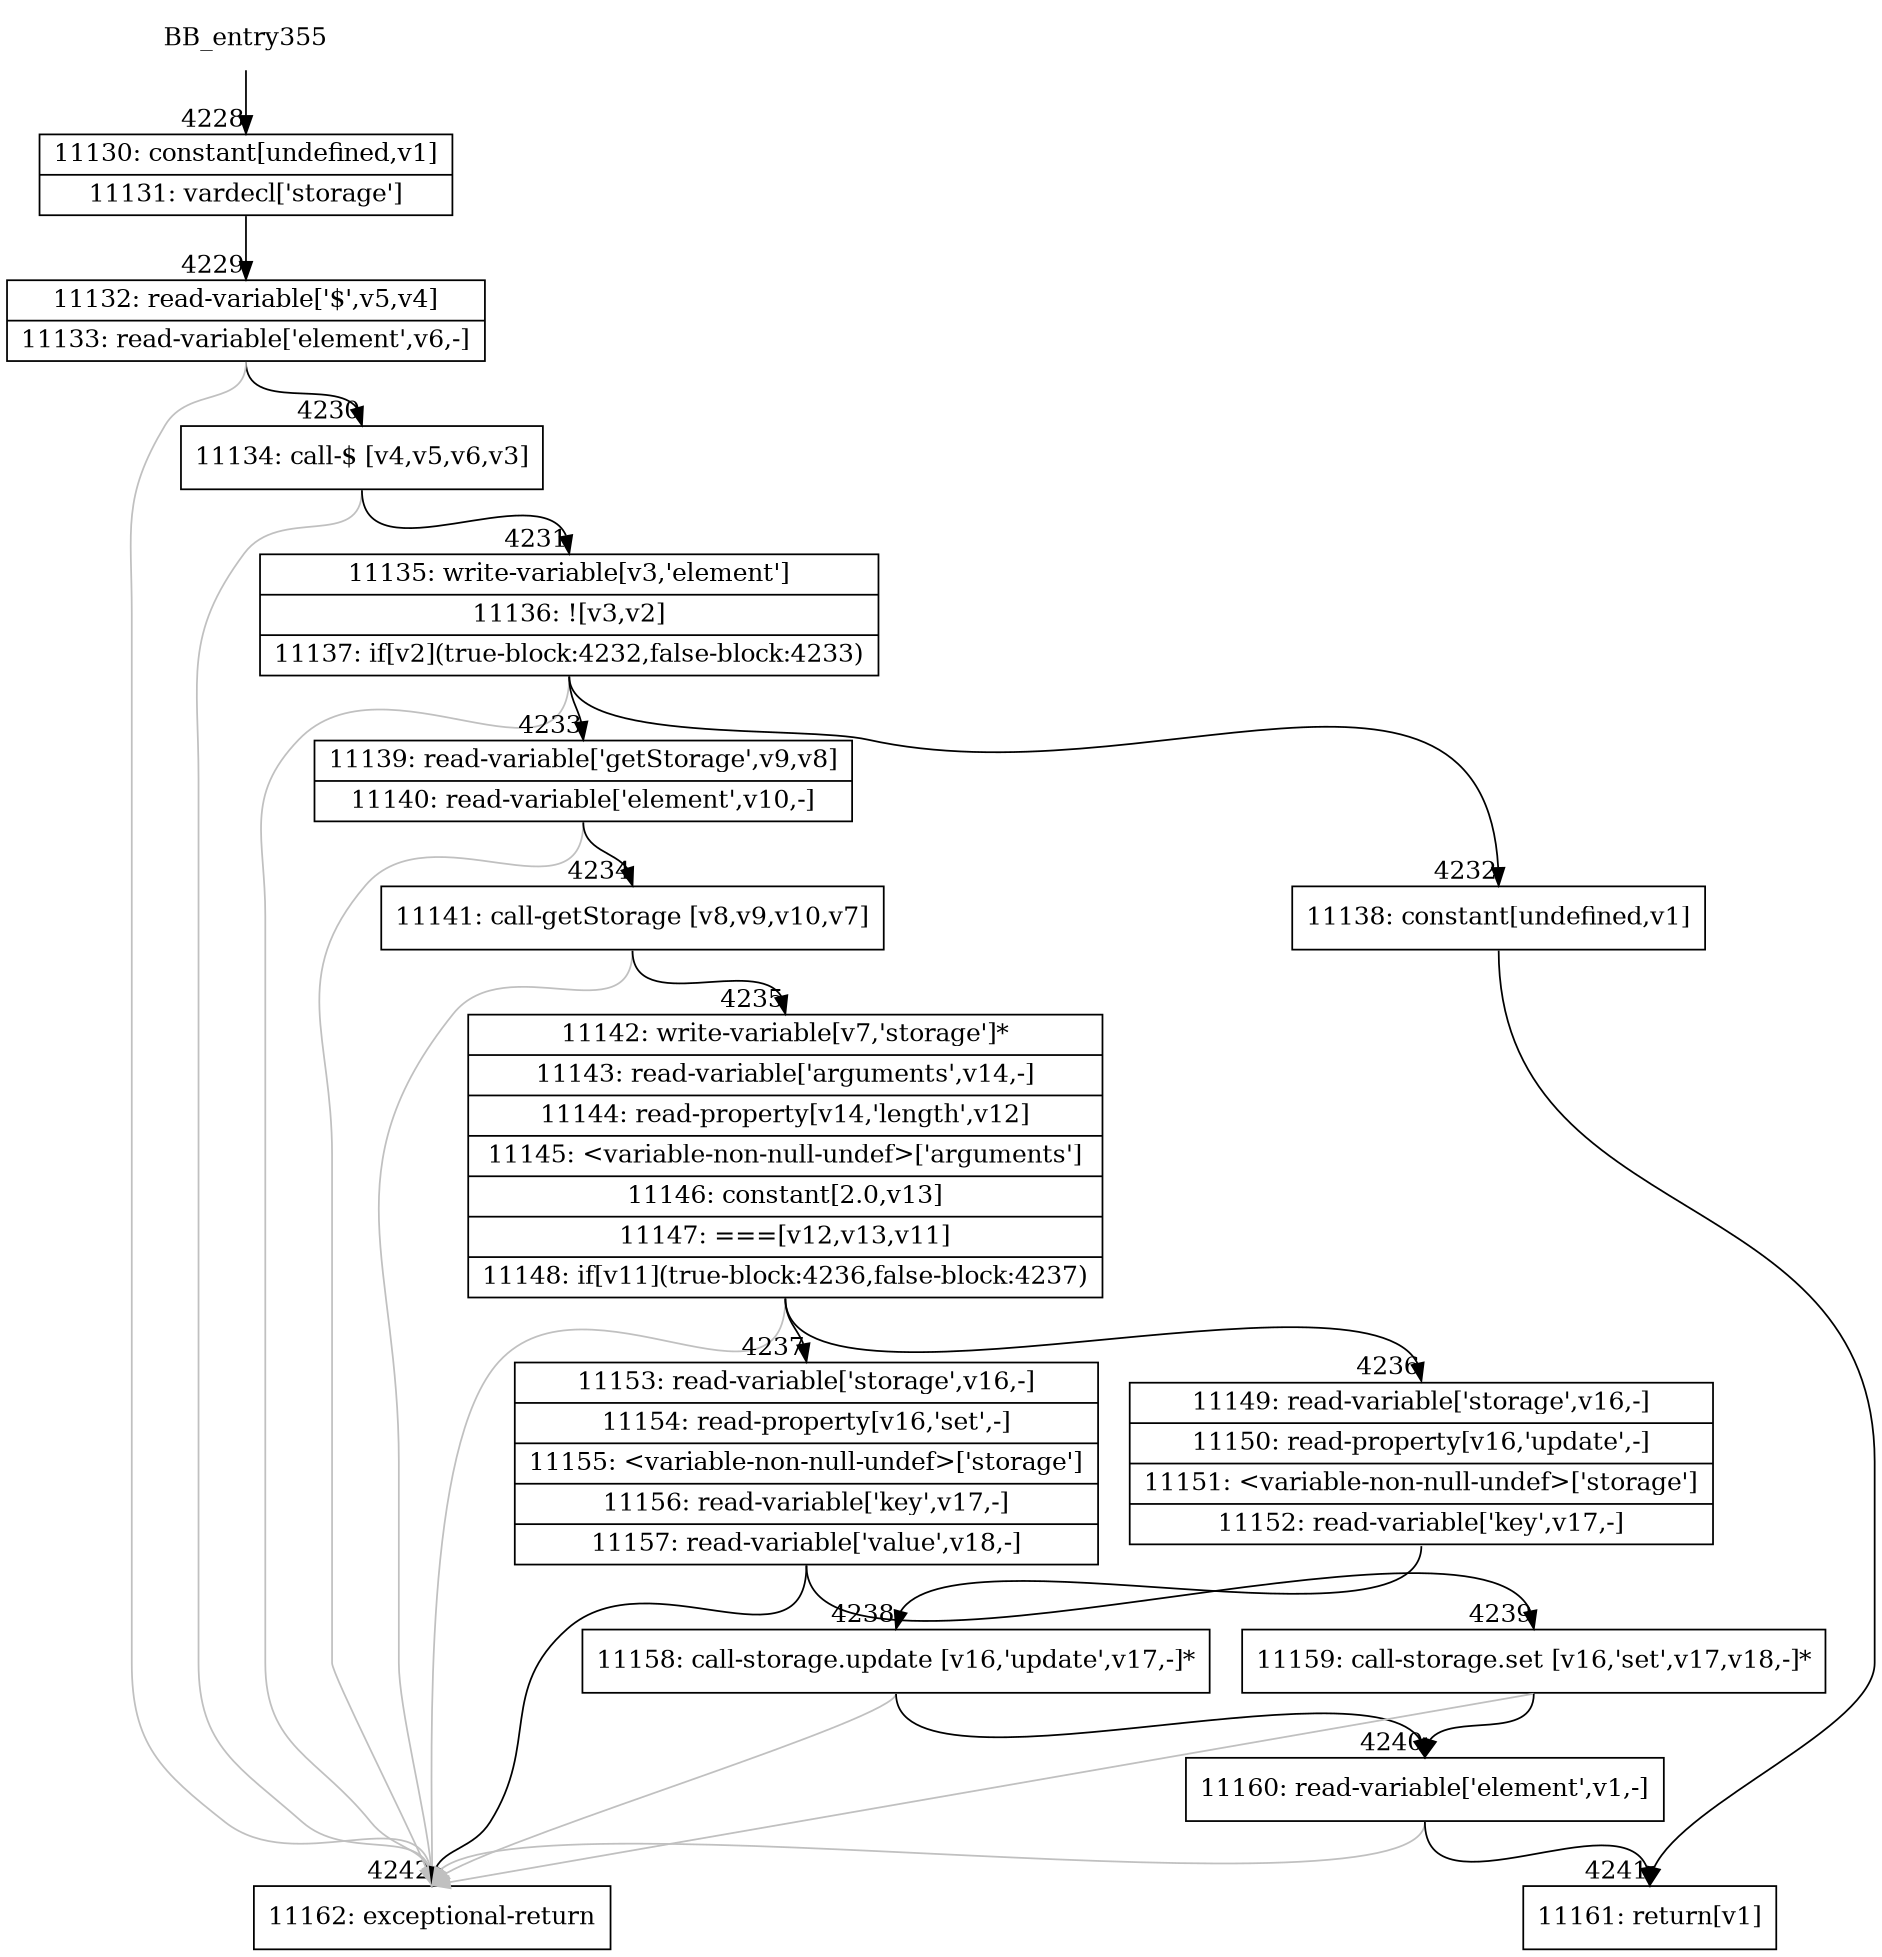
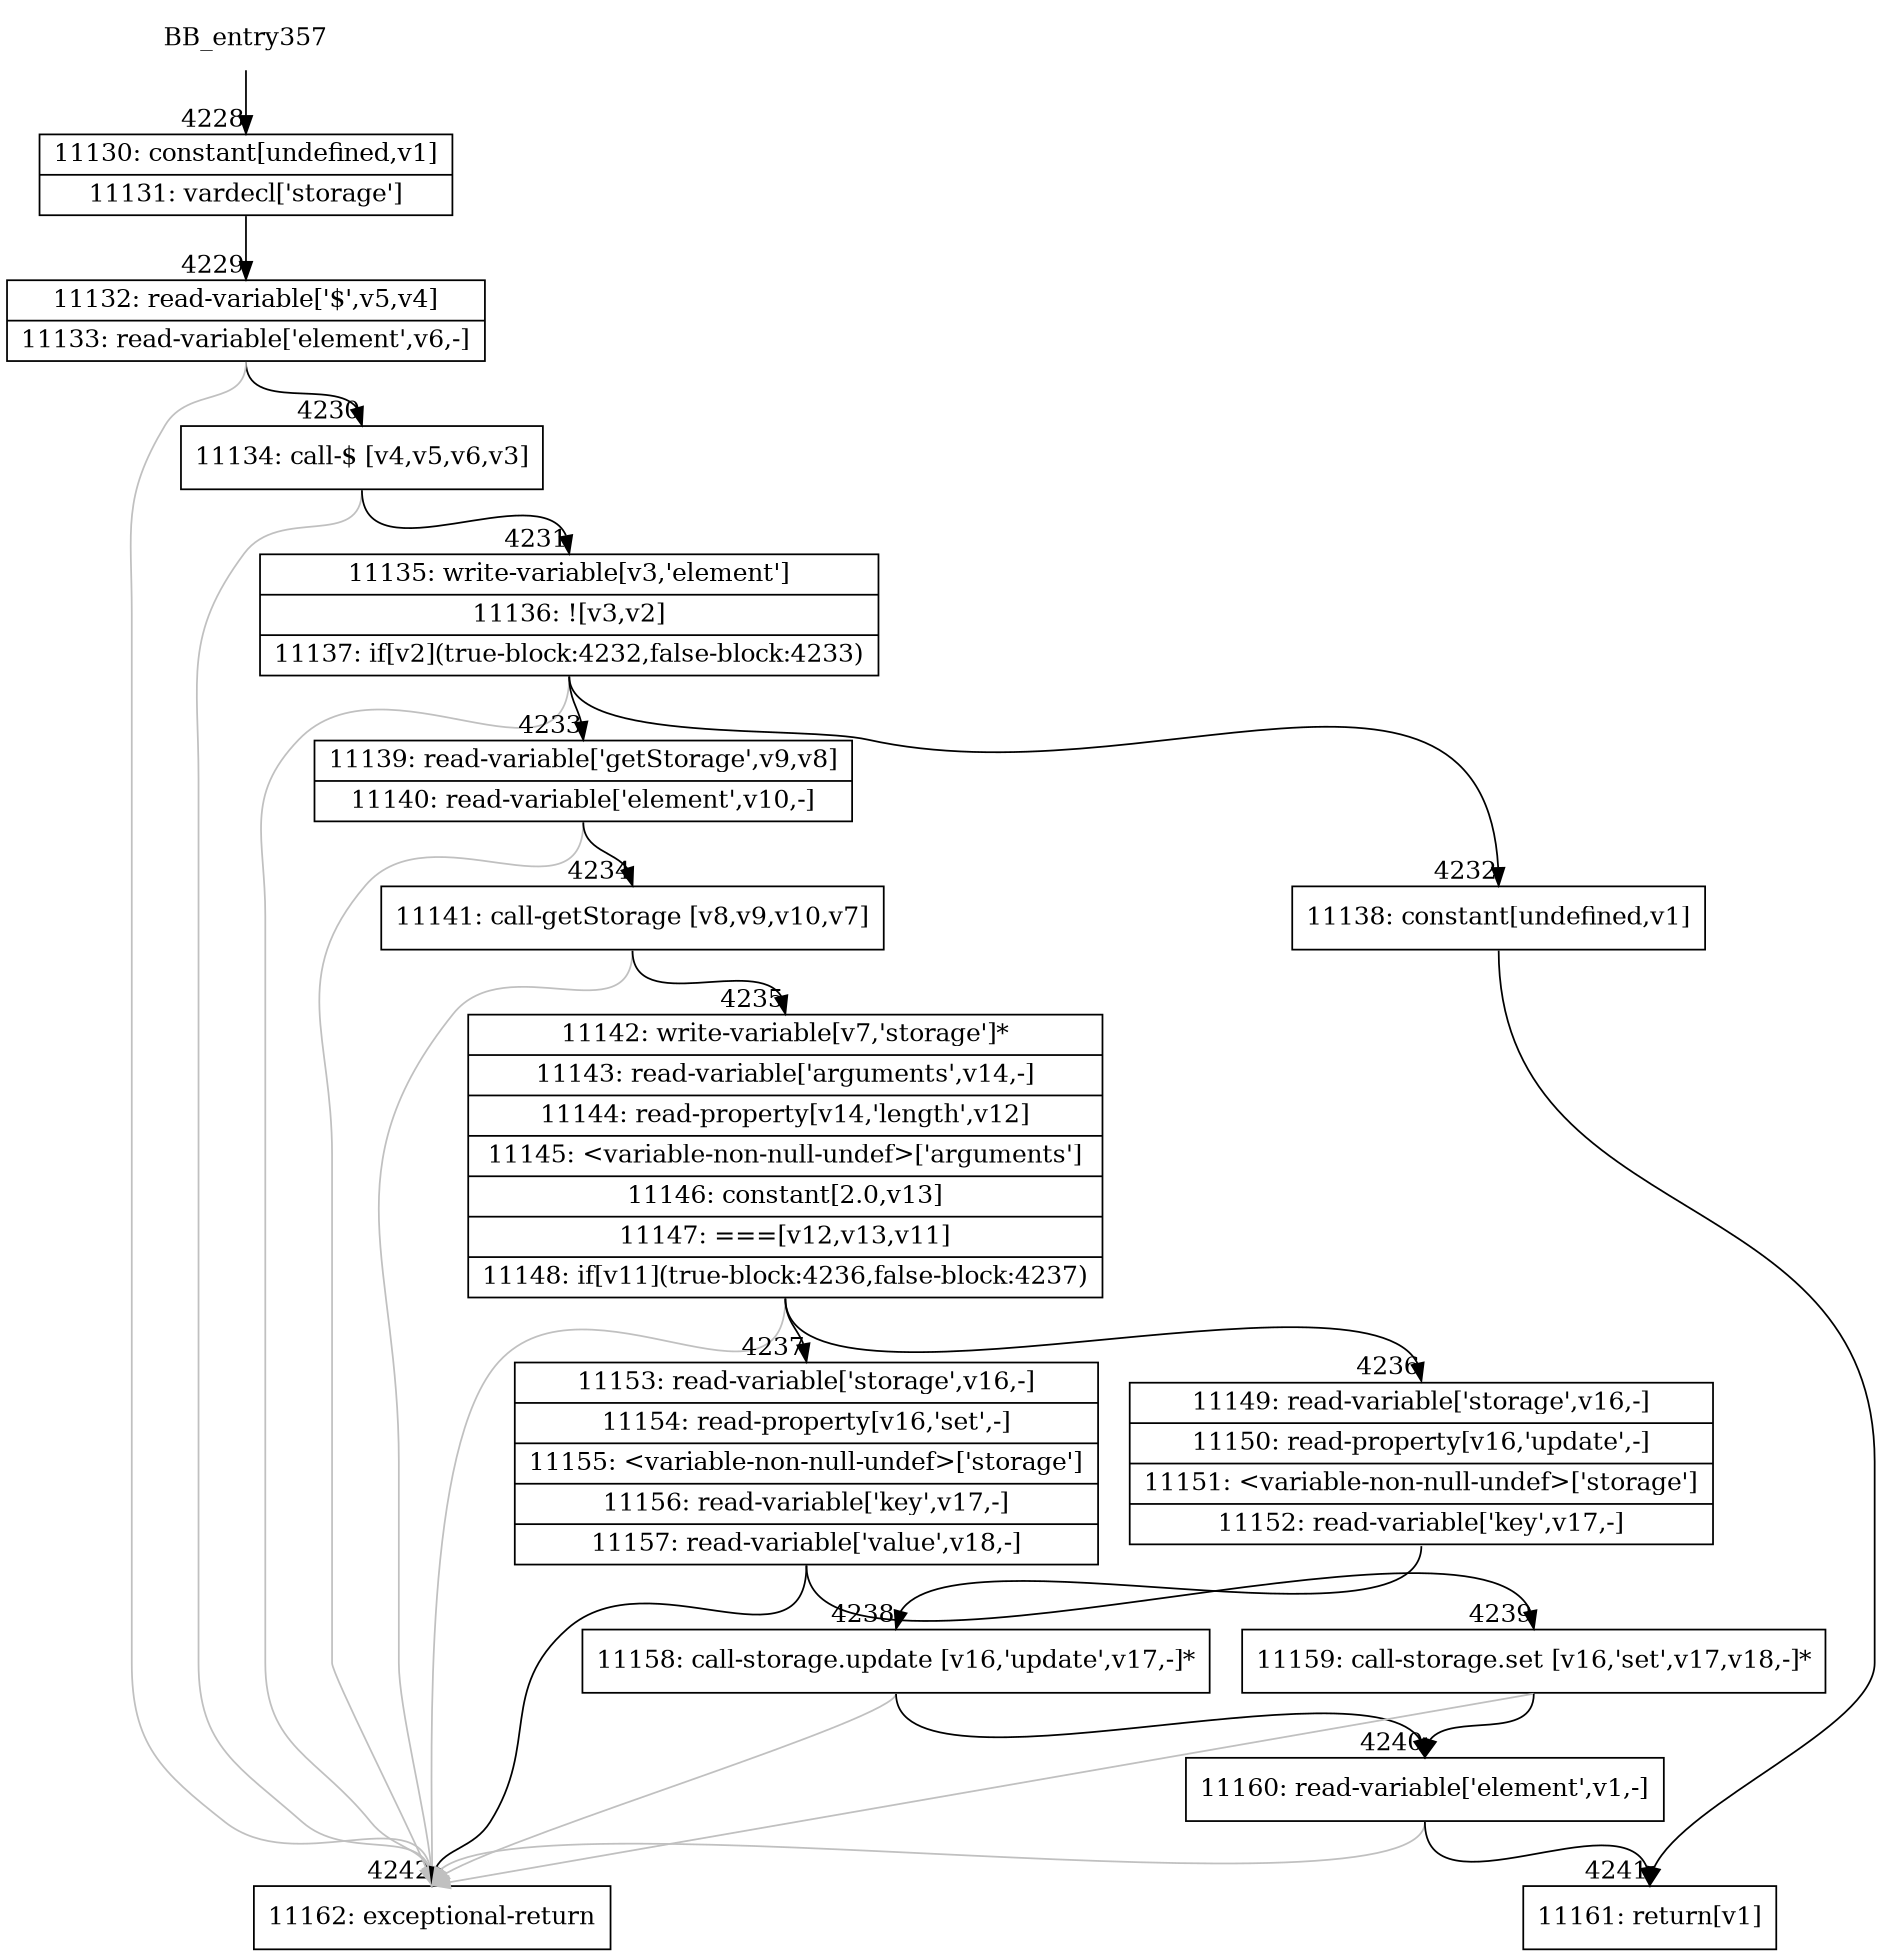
(246, 39) -> (246, 39)
